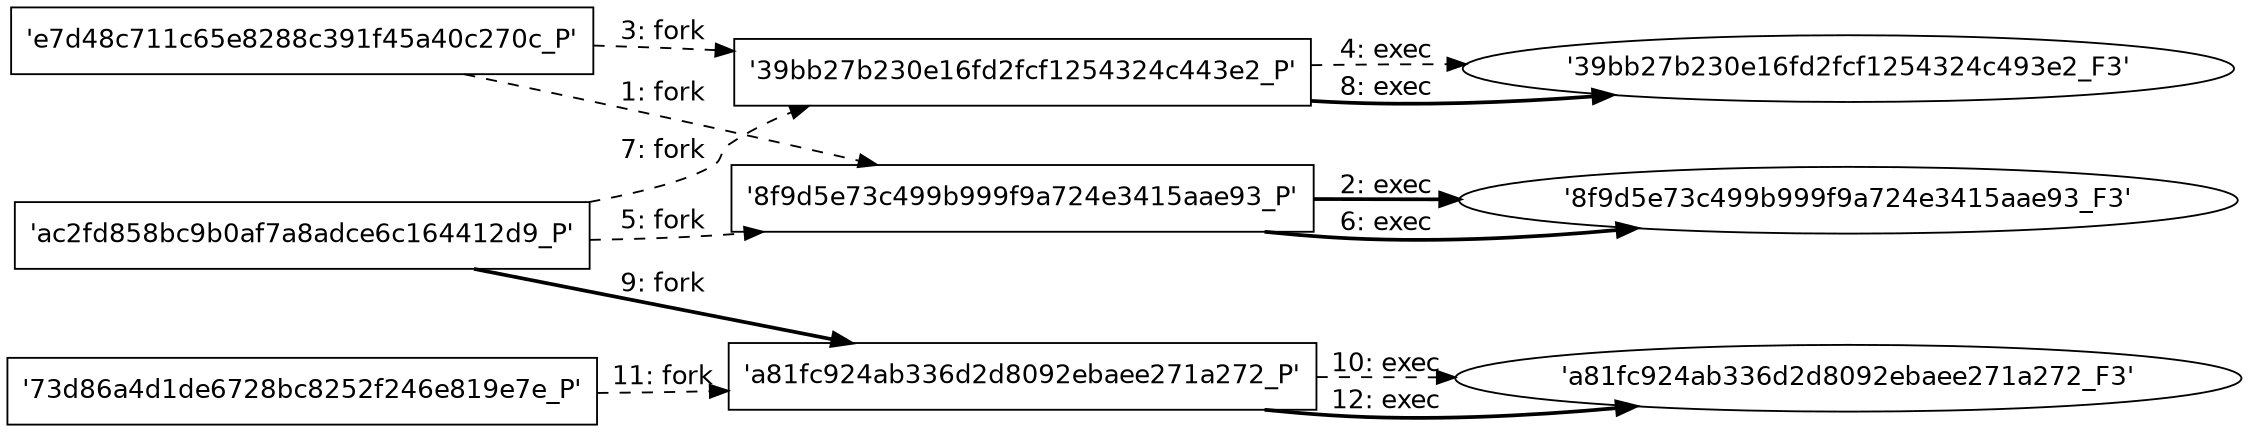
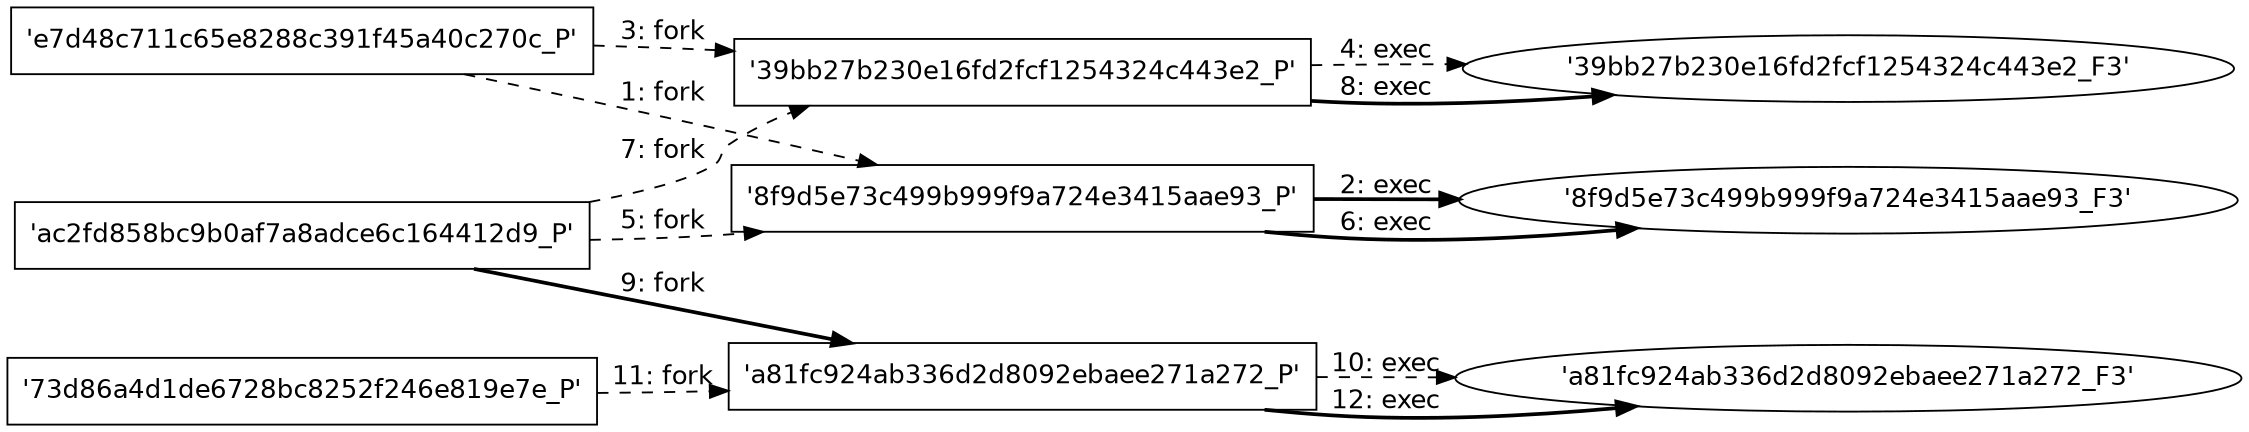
(1848, 69) -> (1848, 69)
